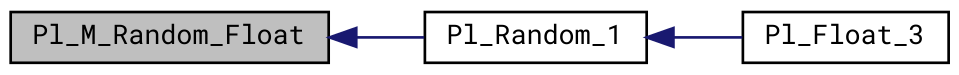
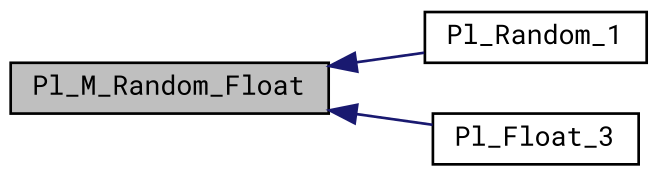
(708, 37) -> (395, 119)
